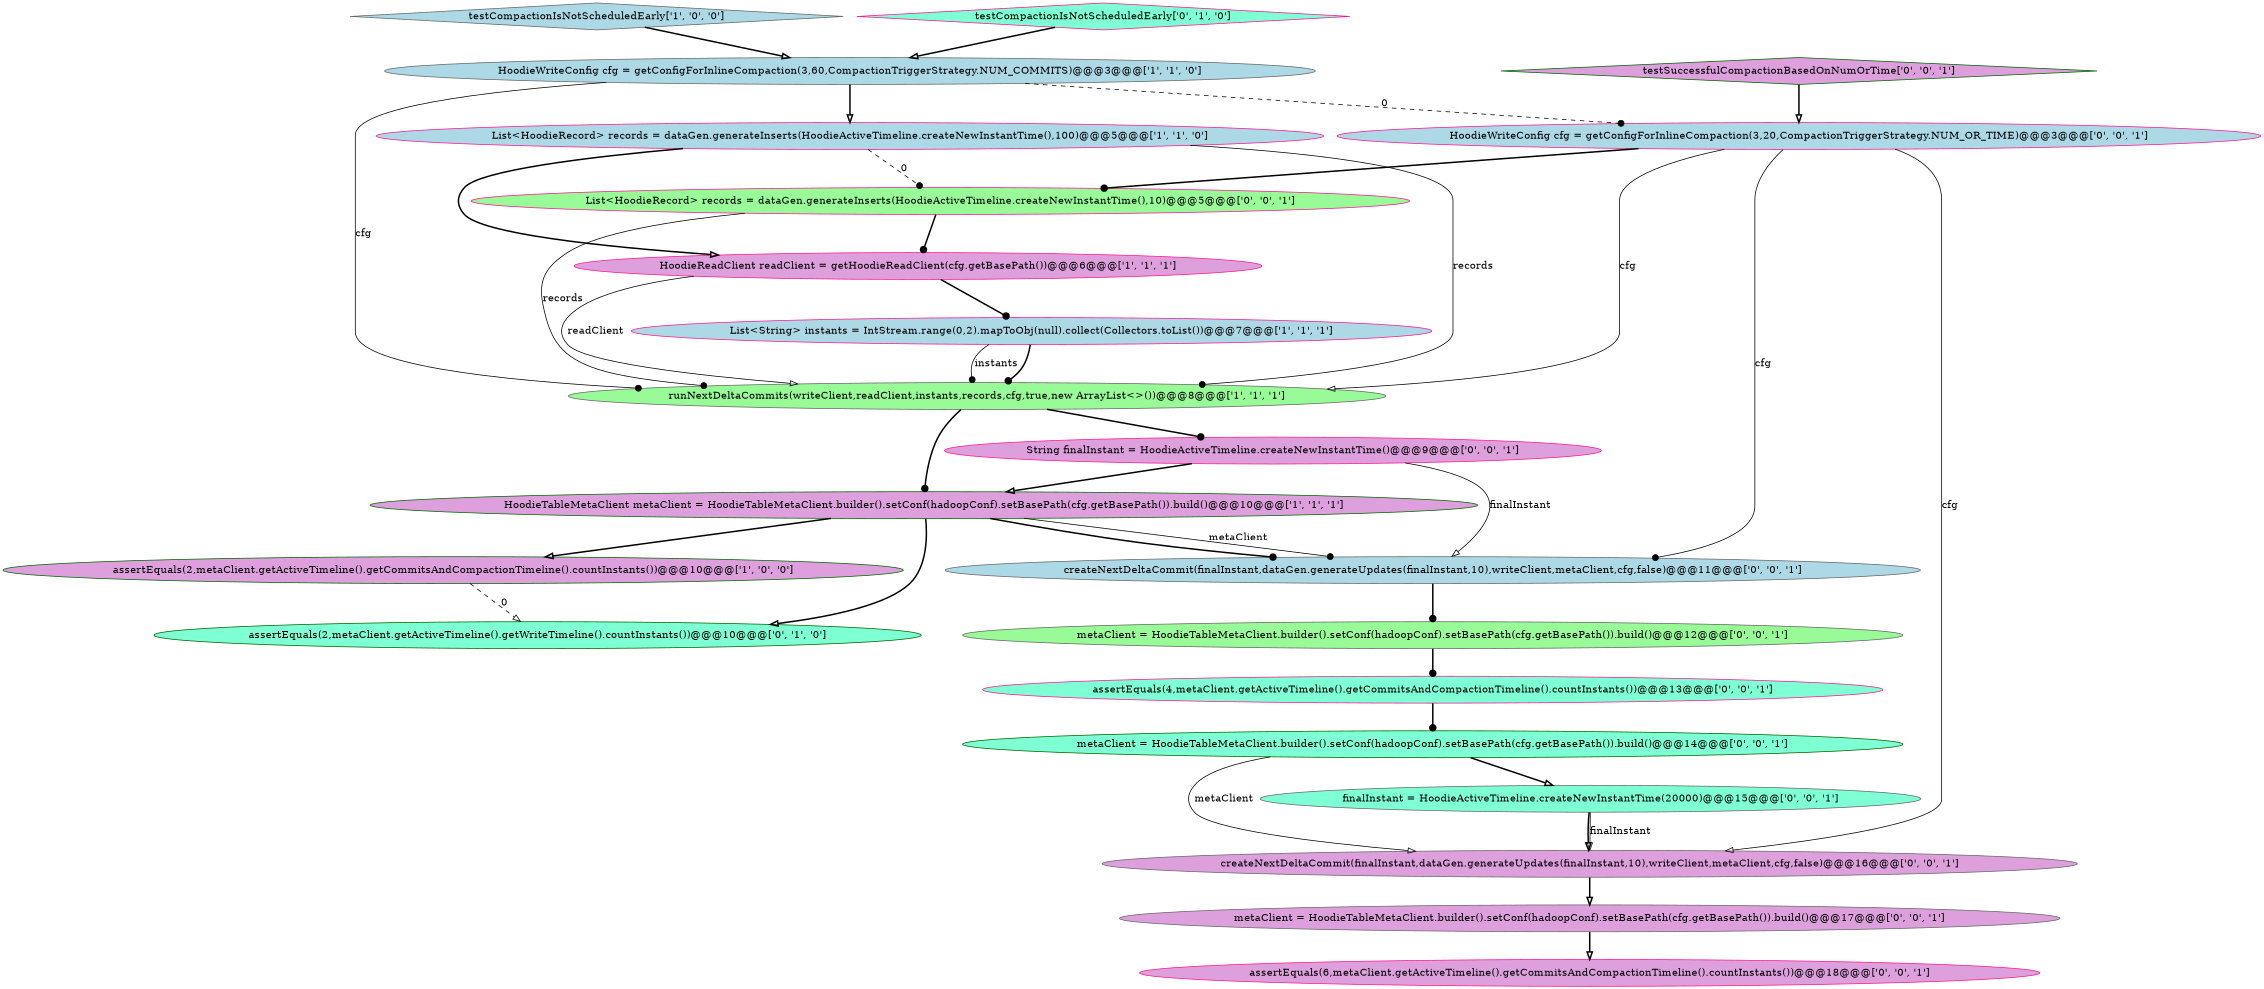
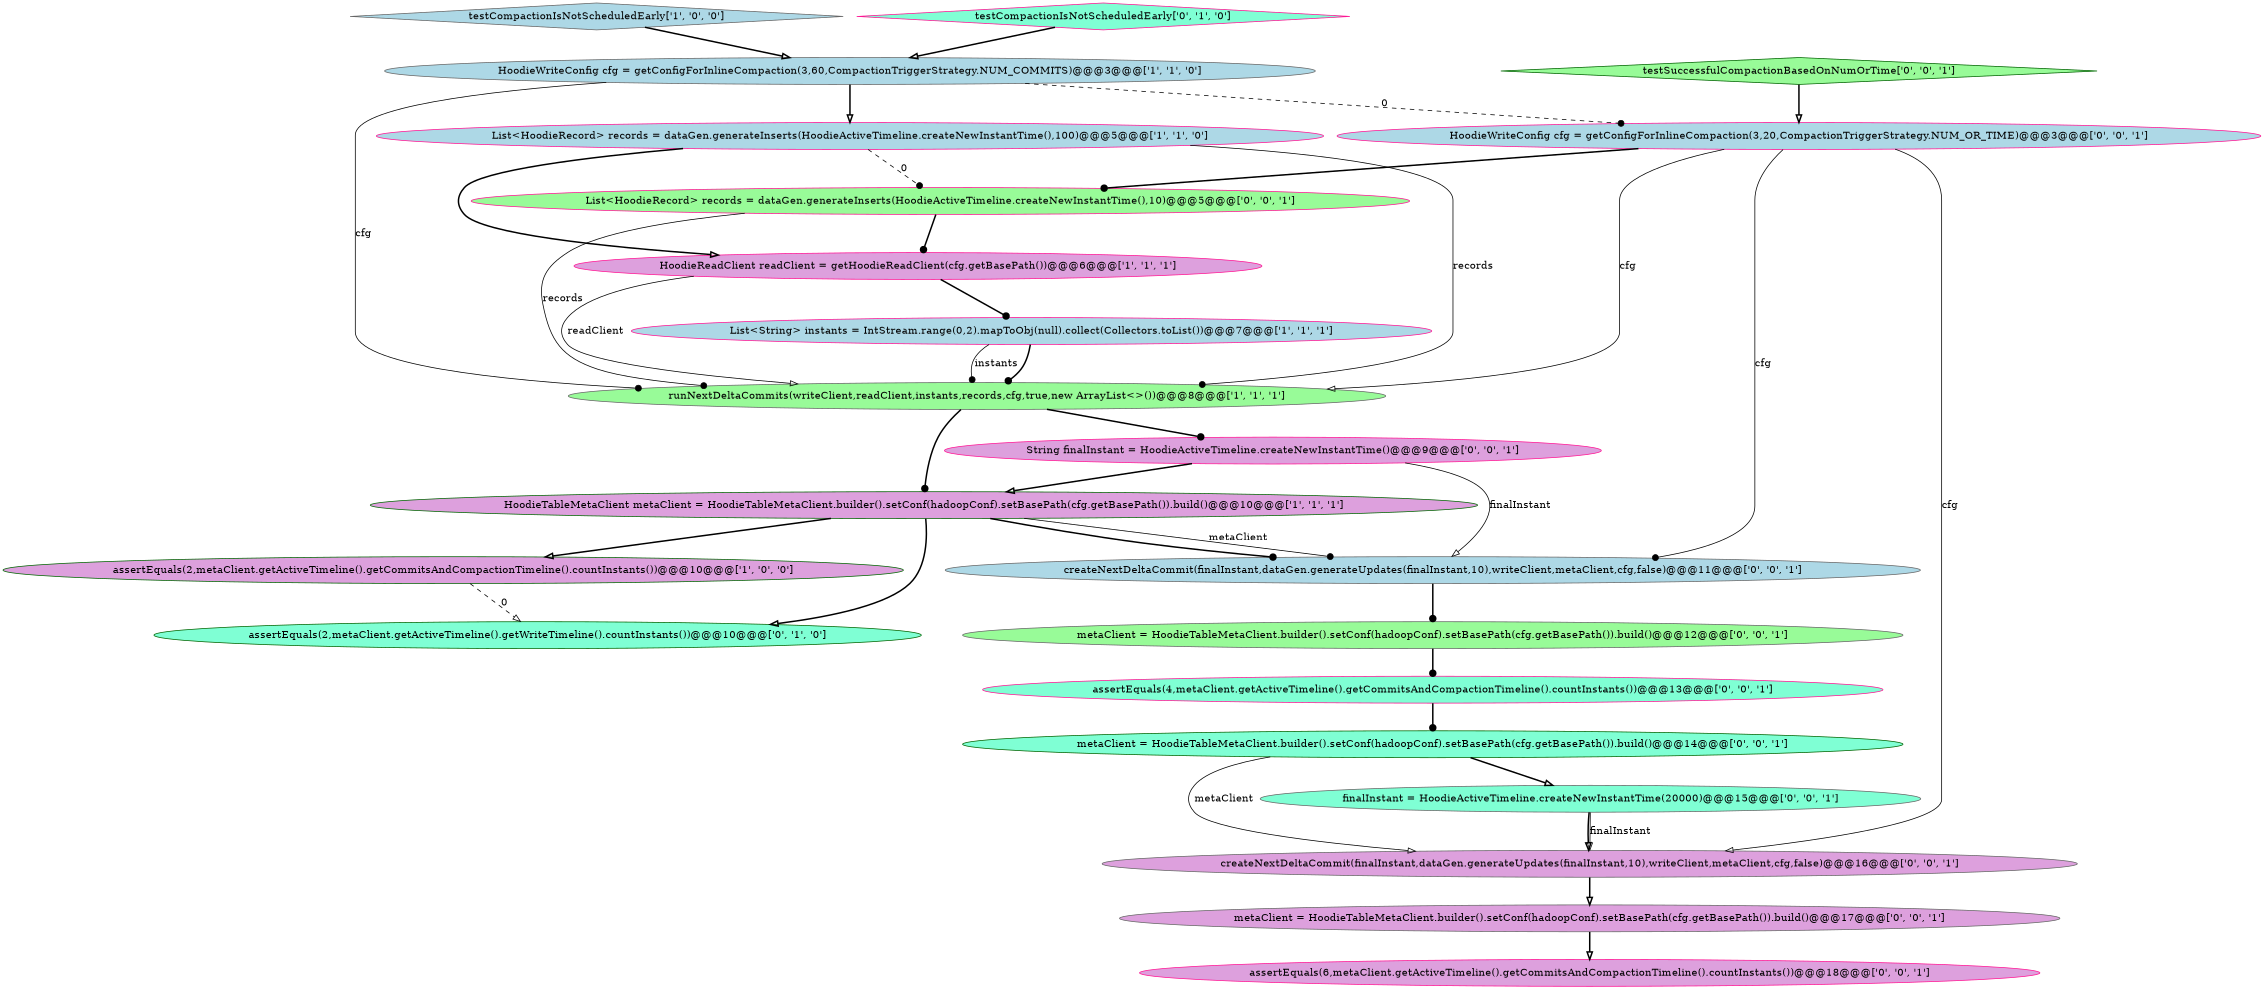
(1799, 71) -> (1799, 71)
